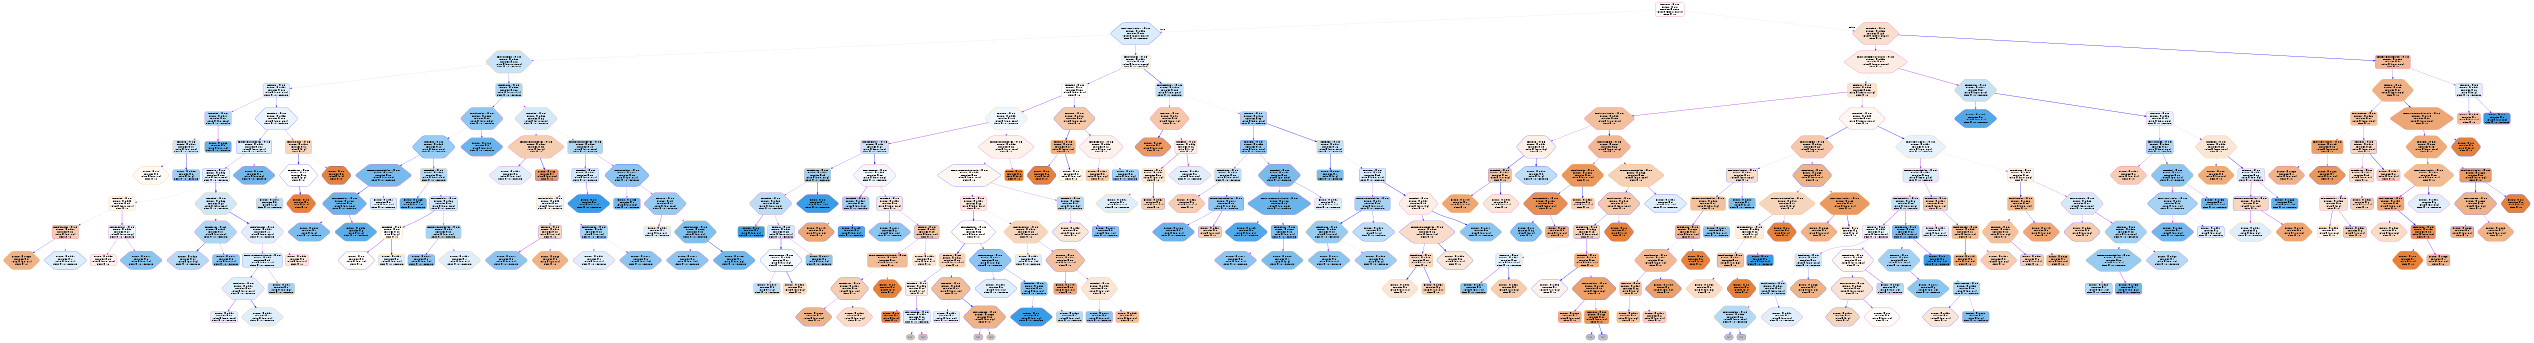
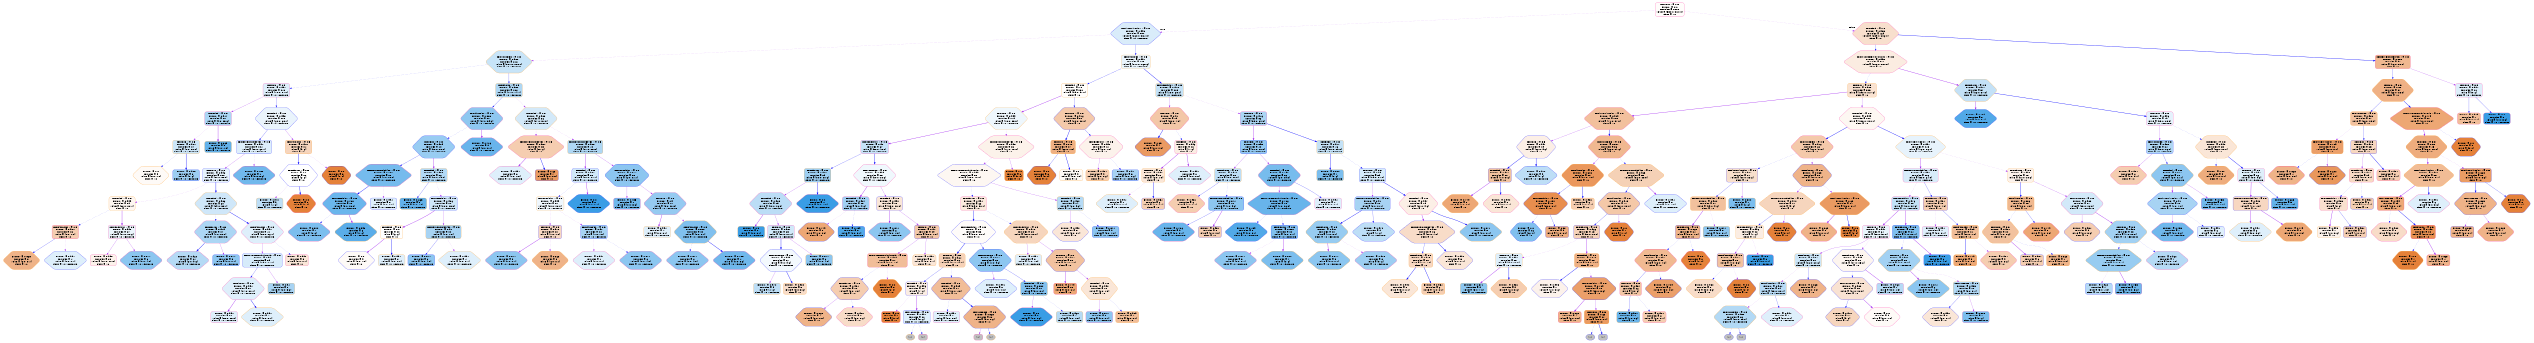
(1850, 232) -> (1850, 232)
(1663, 289) -> (1663, 289)
(1628, 317) -> (1628, 317)
